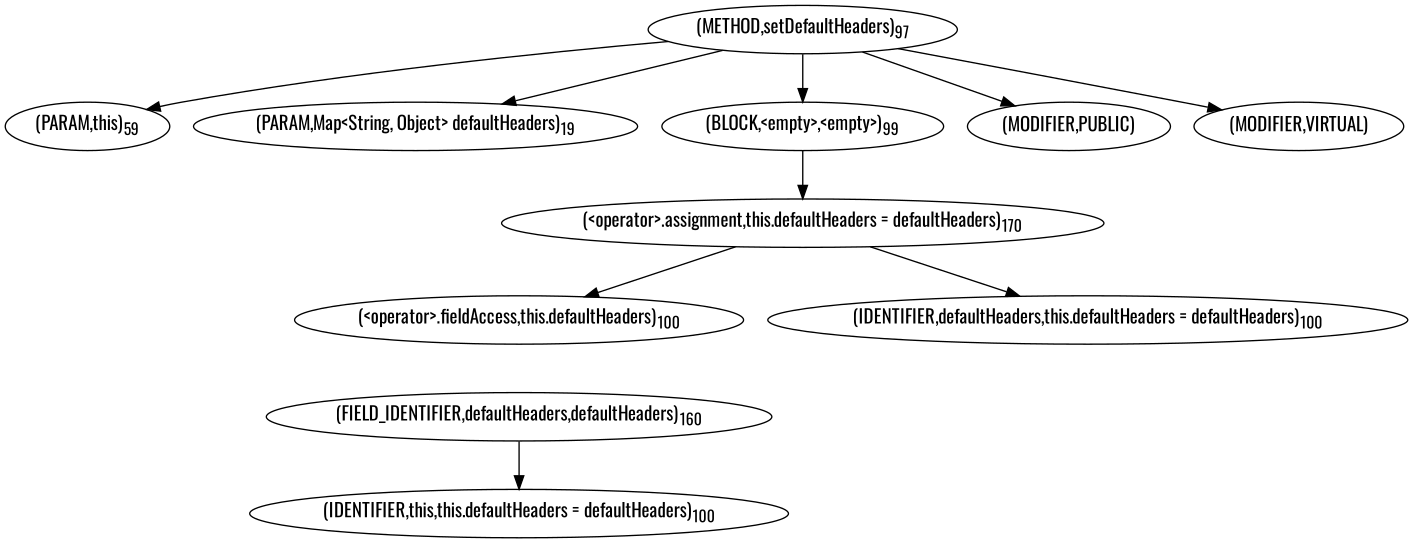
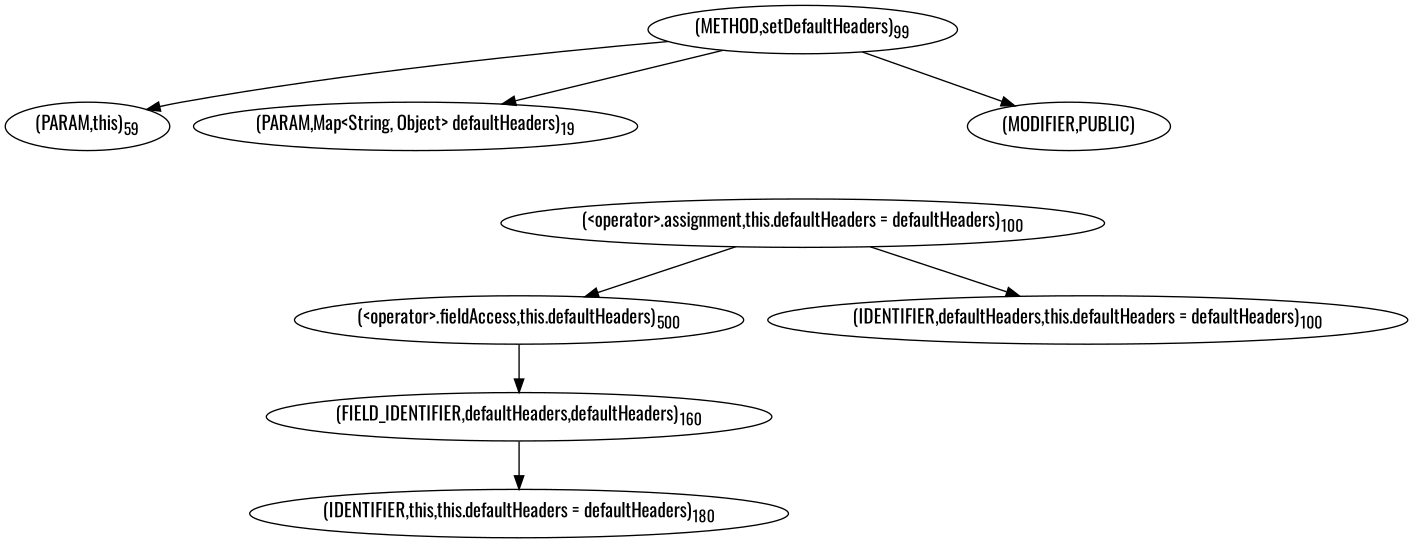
(902, 28) -> (902, 28)
(803, 126) -> none
(1299, 126) -> none
(1012, 221) -> (1012, 221)
(669, 318) -> (669, 318)
none -> (519, 362)
(704, 512) -> (704, 512)
